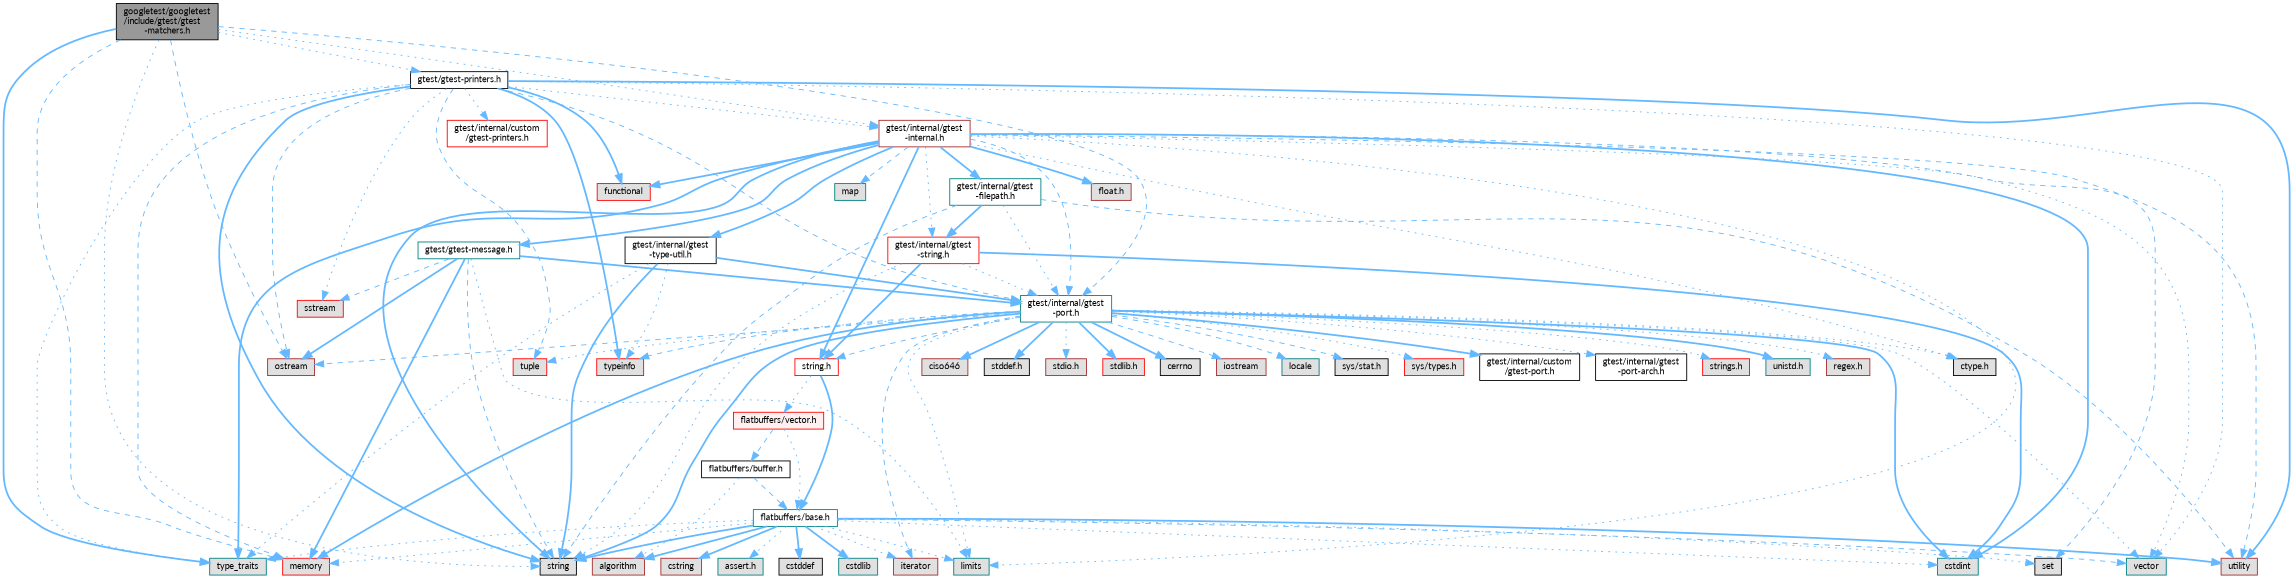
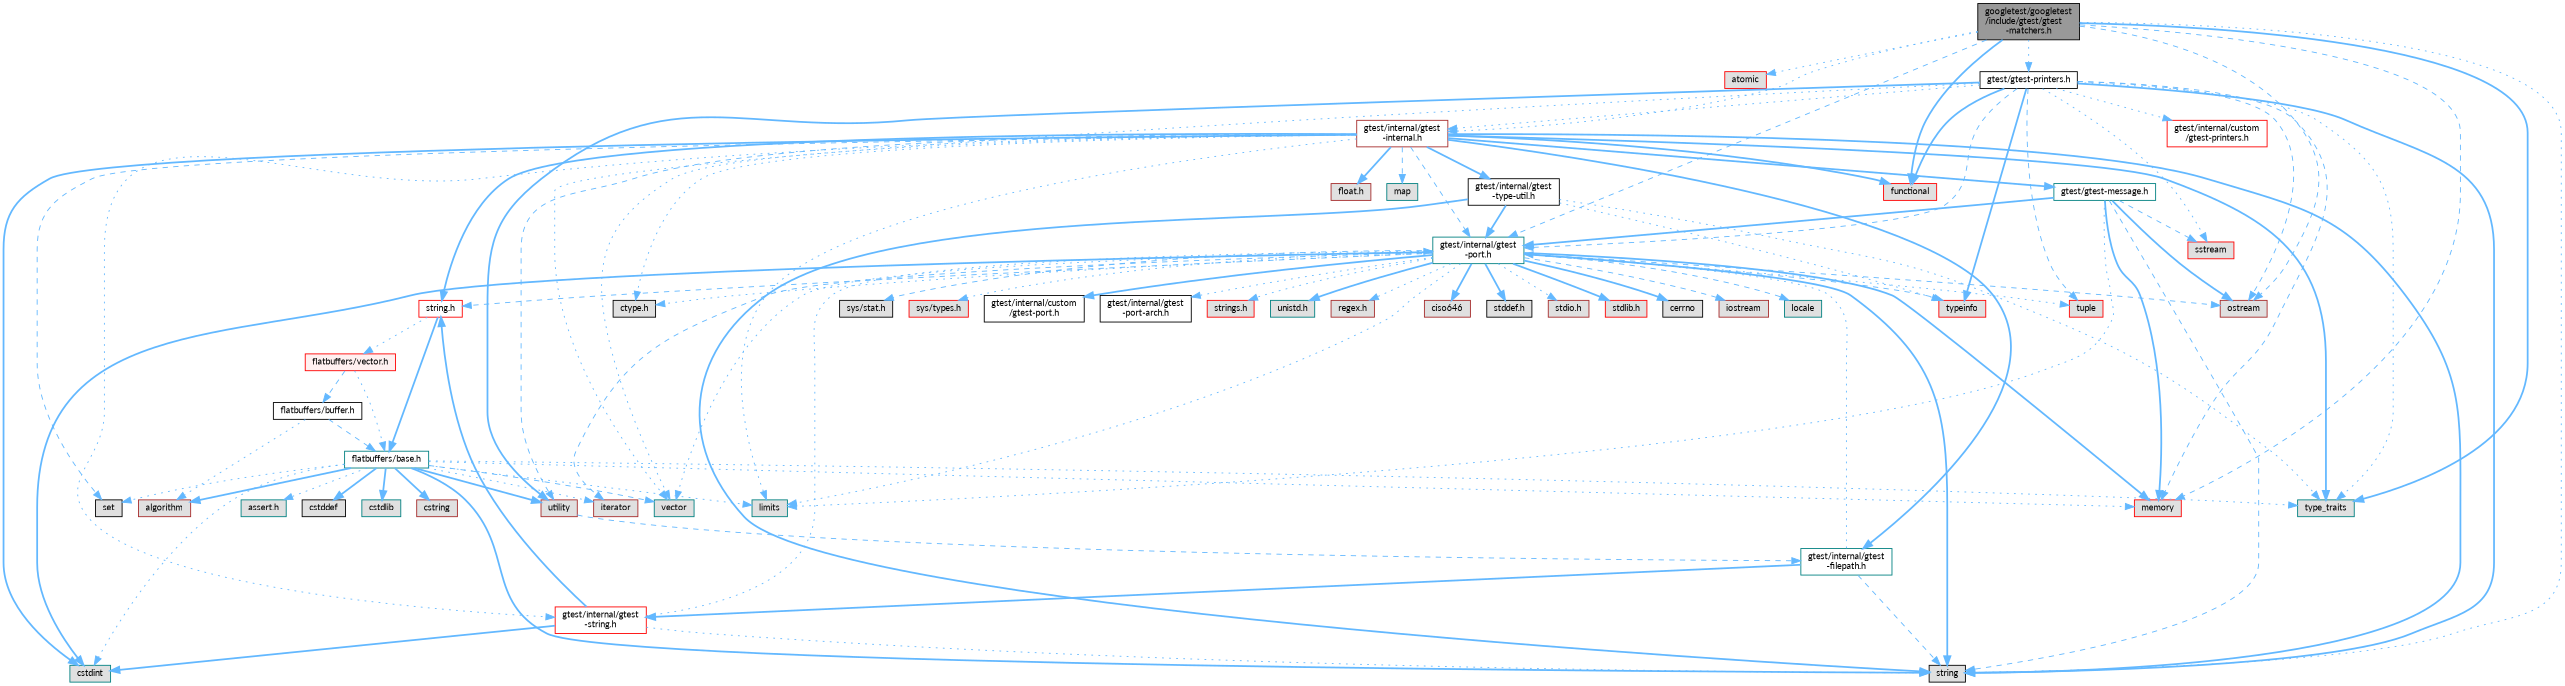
none -> (1746, 80)
none -> (1941, 97)
(1687, 228) -> (1184, 552)
